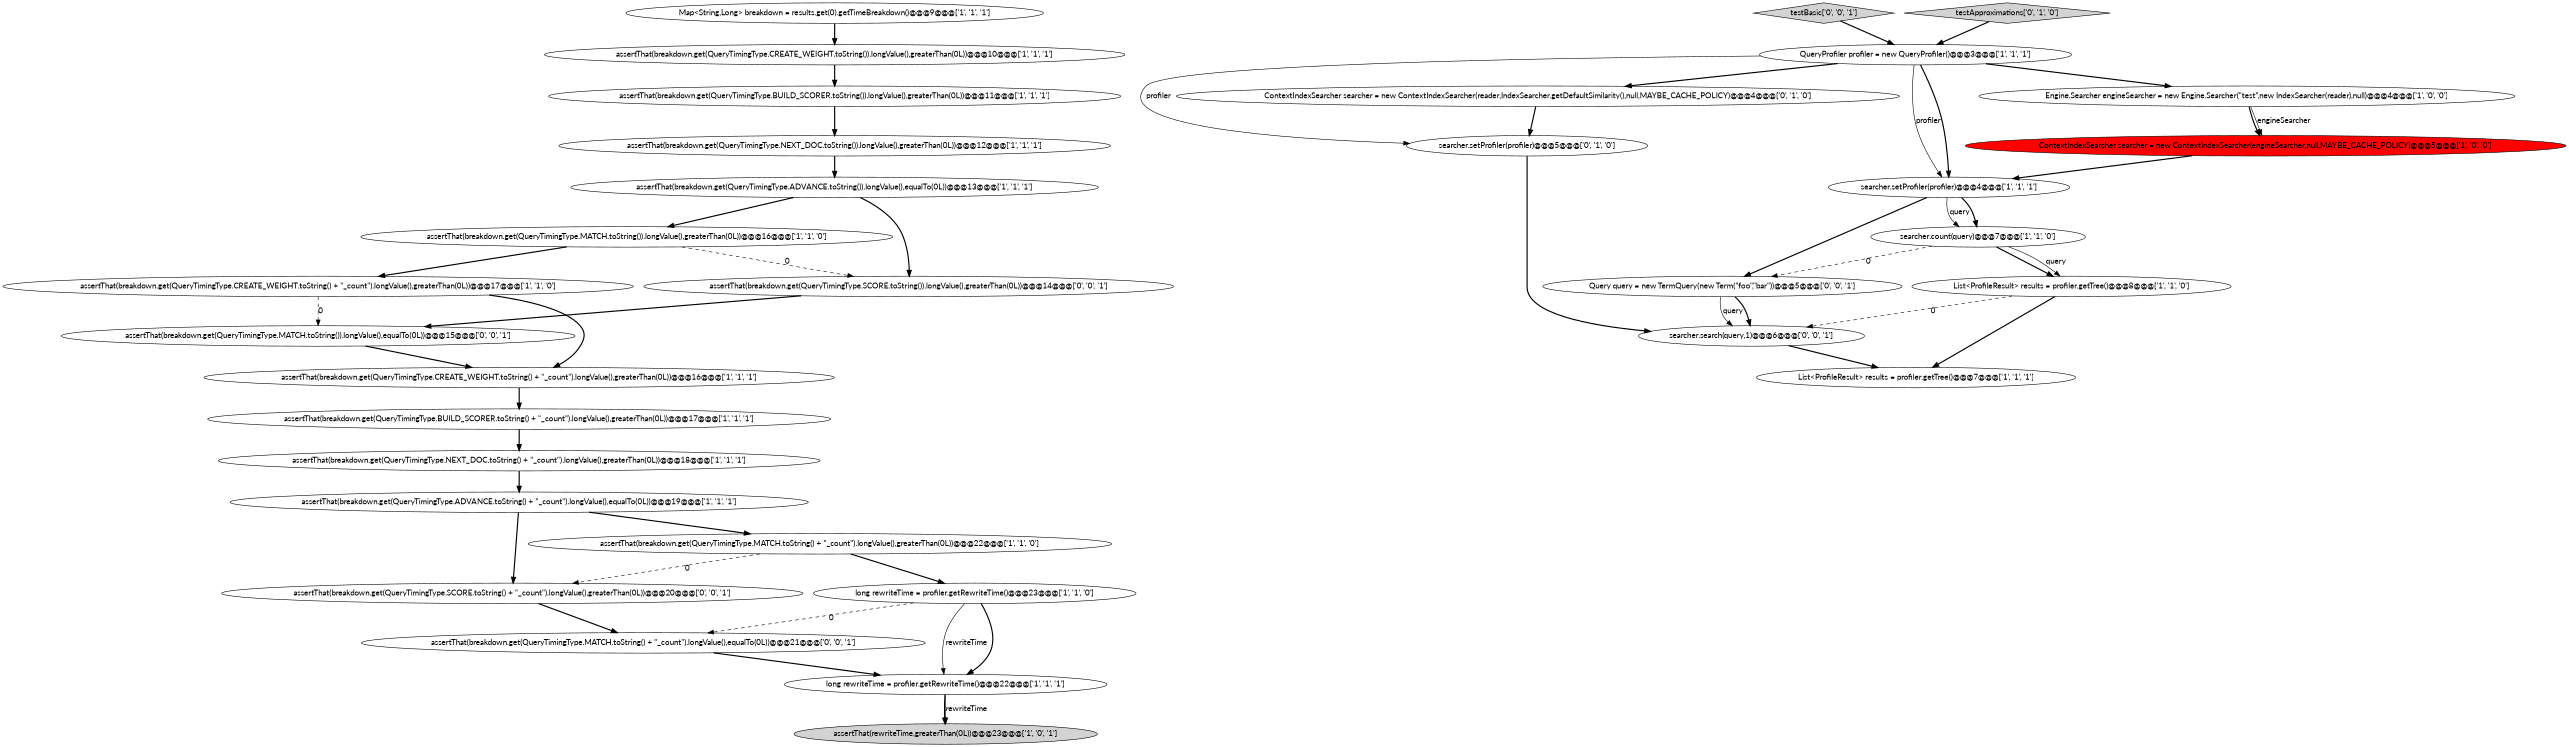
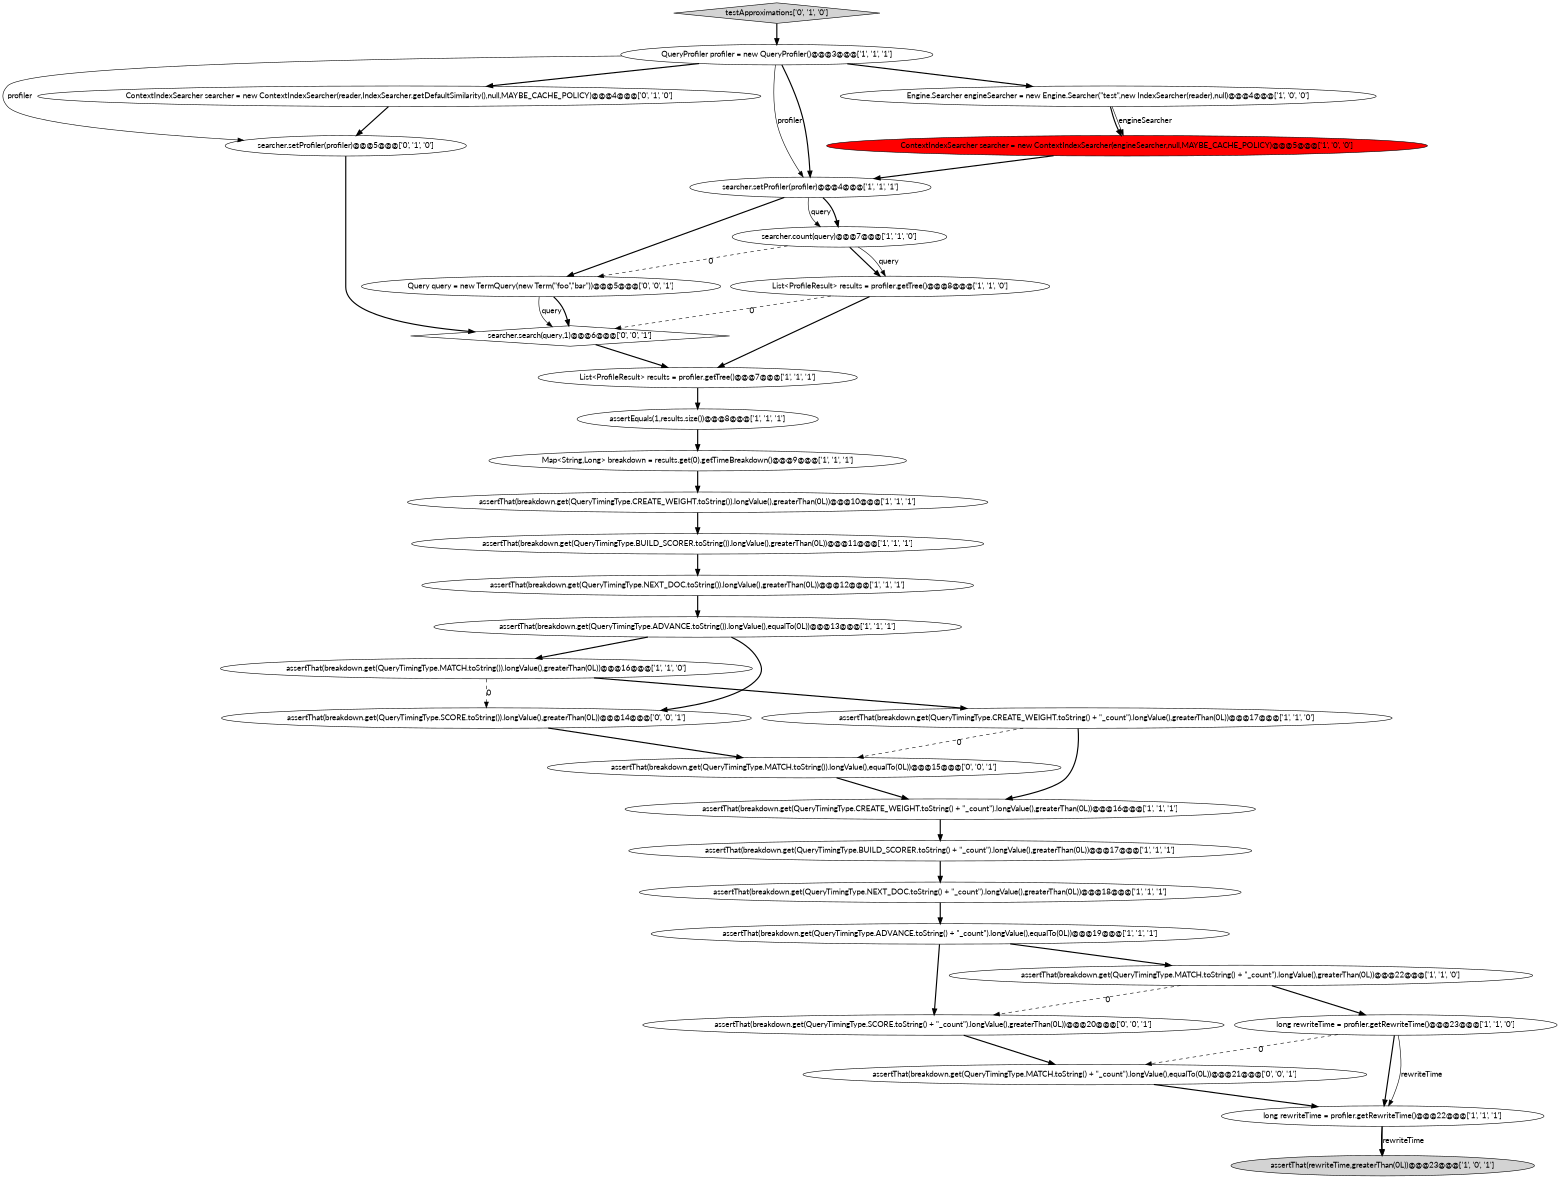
(1824, 13) -> none
(1751, 336) -> (570, 336)
none -> (698, 419)
